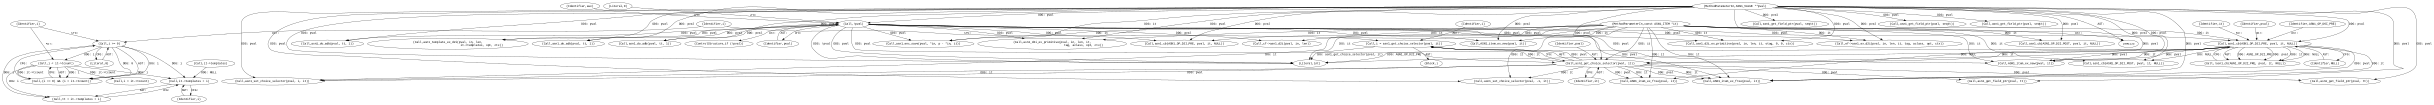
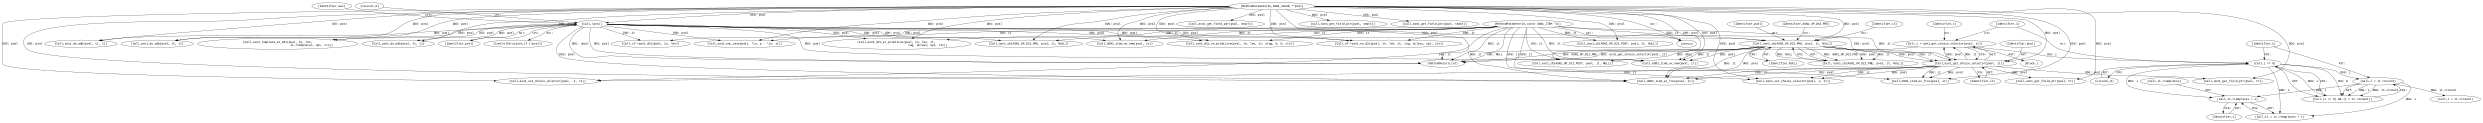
(1150, 24) -> (936, 24)
(1184, 33) -> (629, 33)
none -> (2109, 60)
(1310, 63) -> (1443, 63)
(209, 72) -> (2210, 90)
